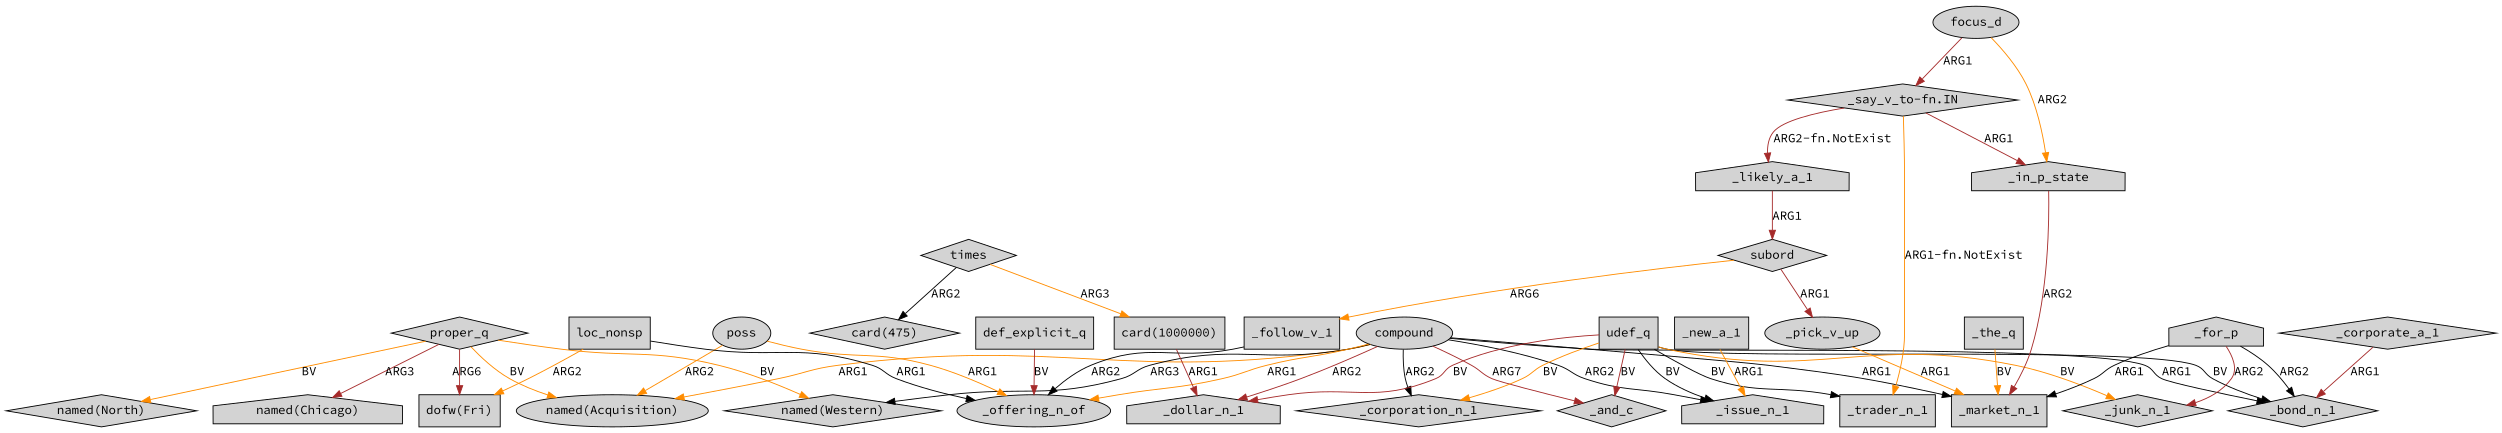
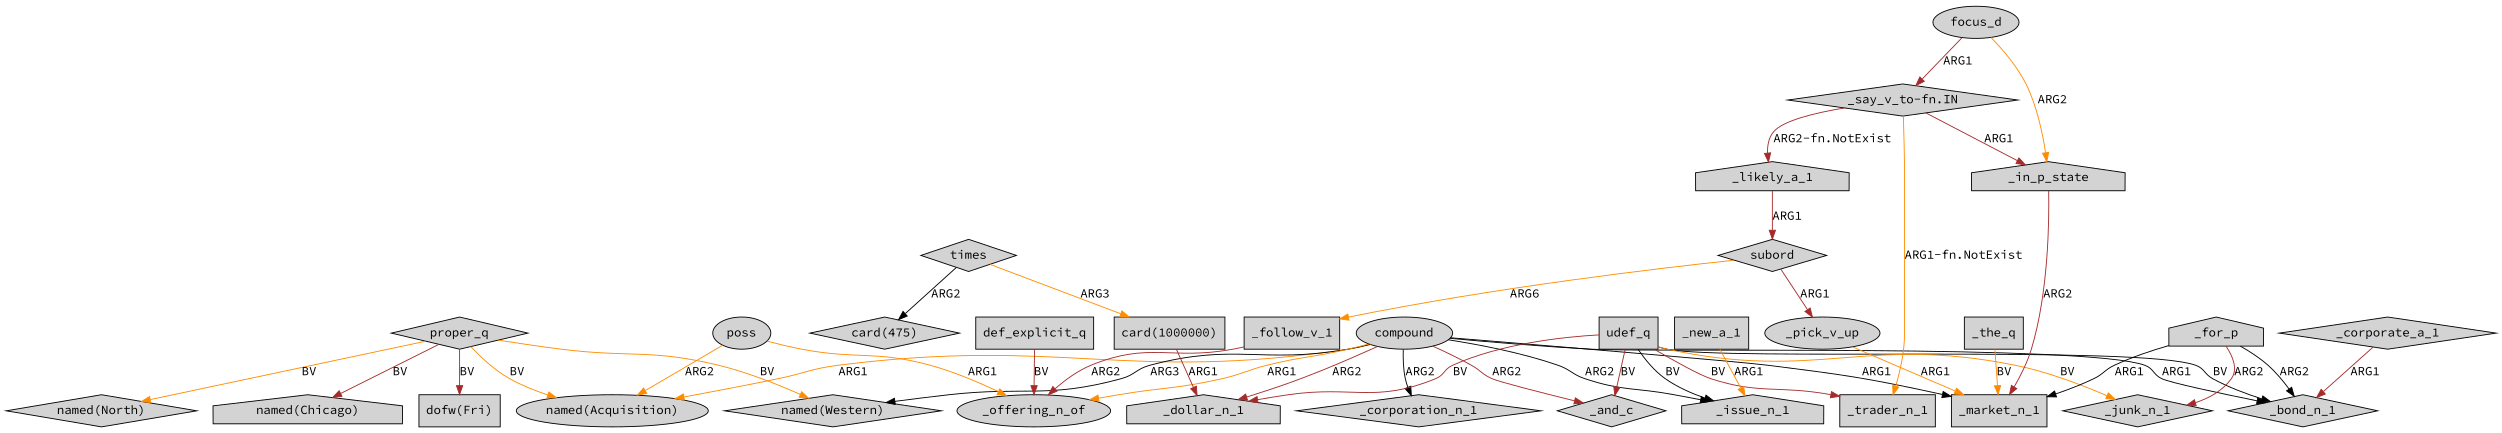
(610, 333) -> none
(1145, 353) -> (1145, 353)
(1534, 371) -> none
(400, 372) -> (400, 372)
(467, 372) -> (467, 372)
(1507, 372) -> (1507, 372)
(1730, 384) -> (1730, 384)
